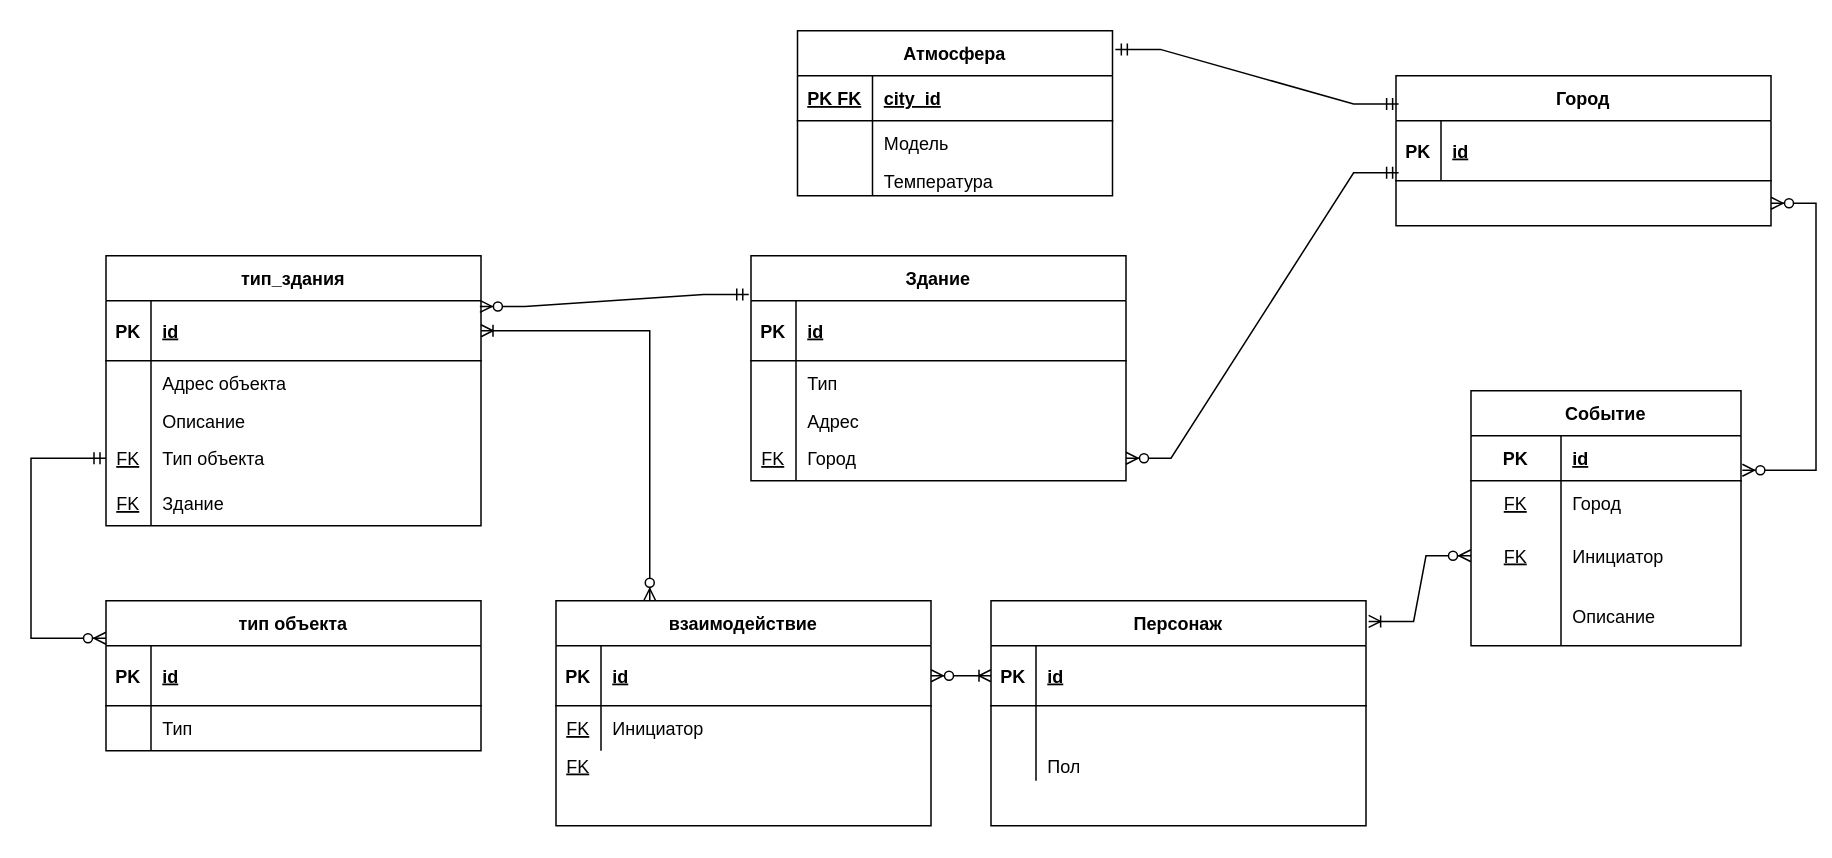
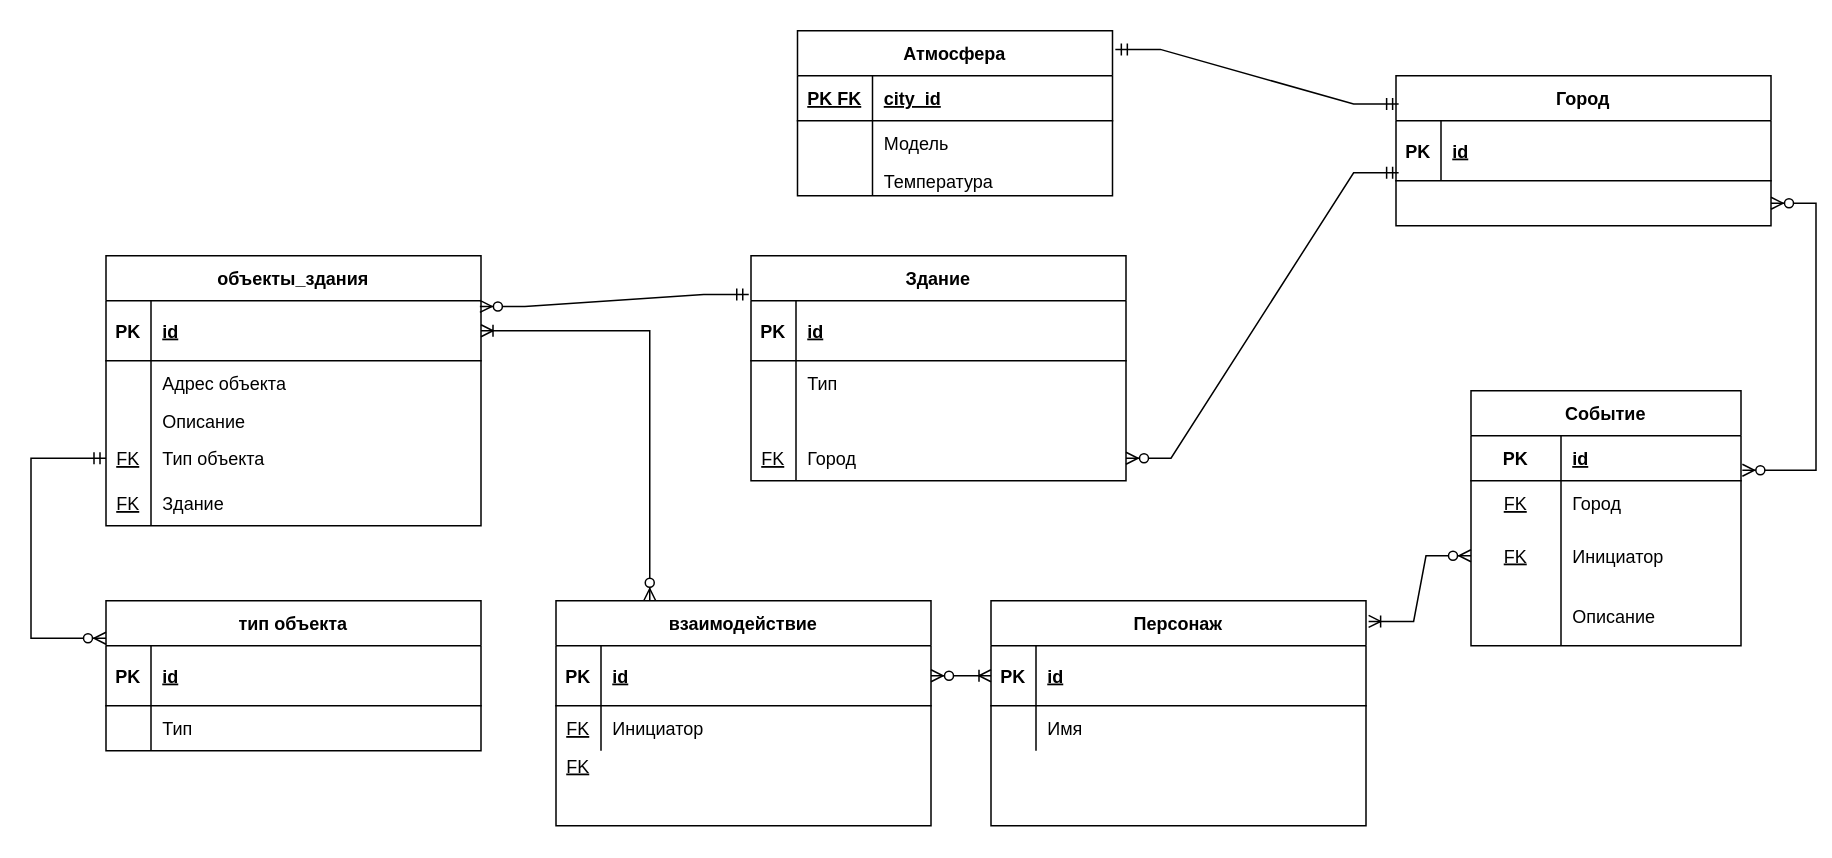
(293, 279) -> (293, 279)
(961, 421) -> none
none -> (1201, 728)
(1201, 766) -> none
